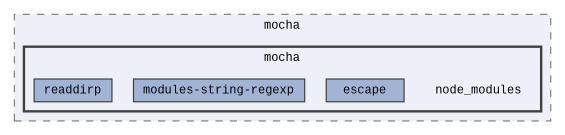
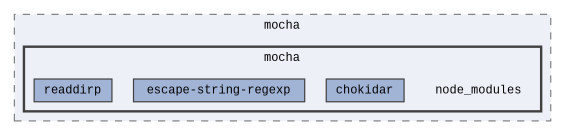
(219, 90) -> (219, 90)
(365, 90) -> (365, 90)
